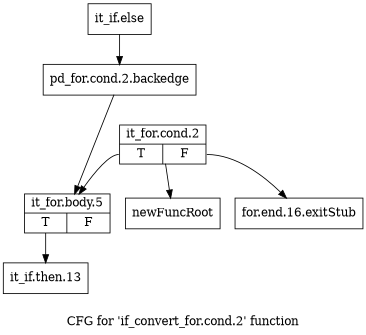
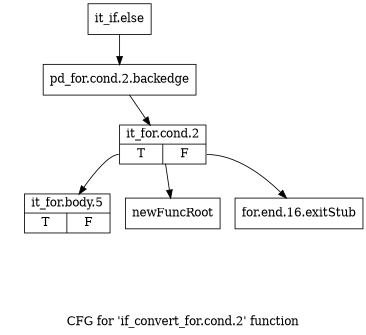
(96, 140) -> (137, 107)
(46, 278) -> none
